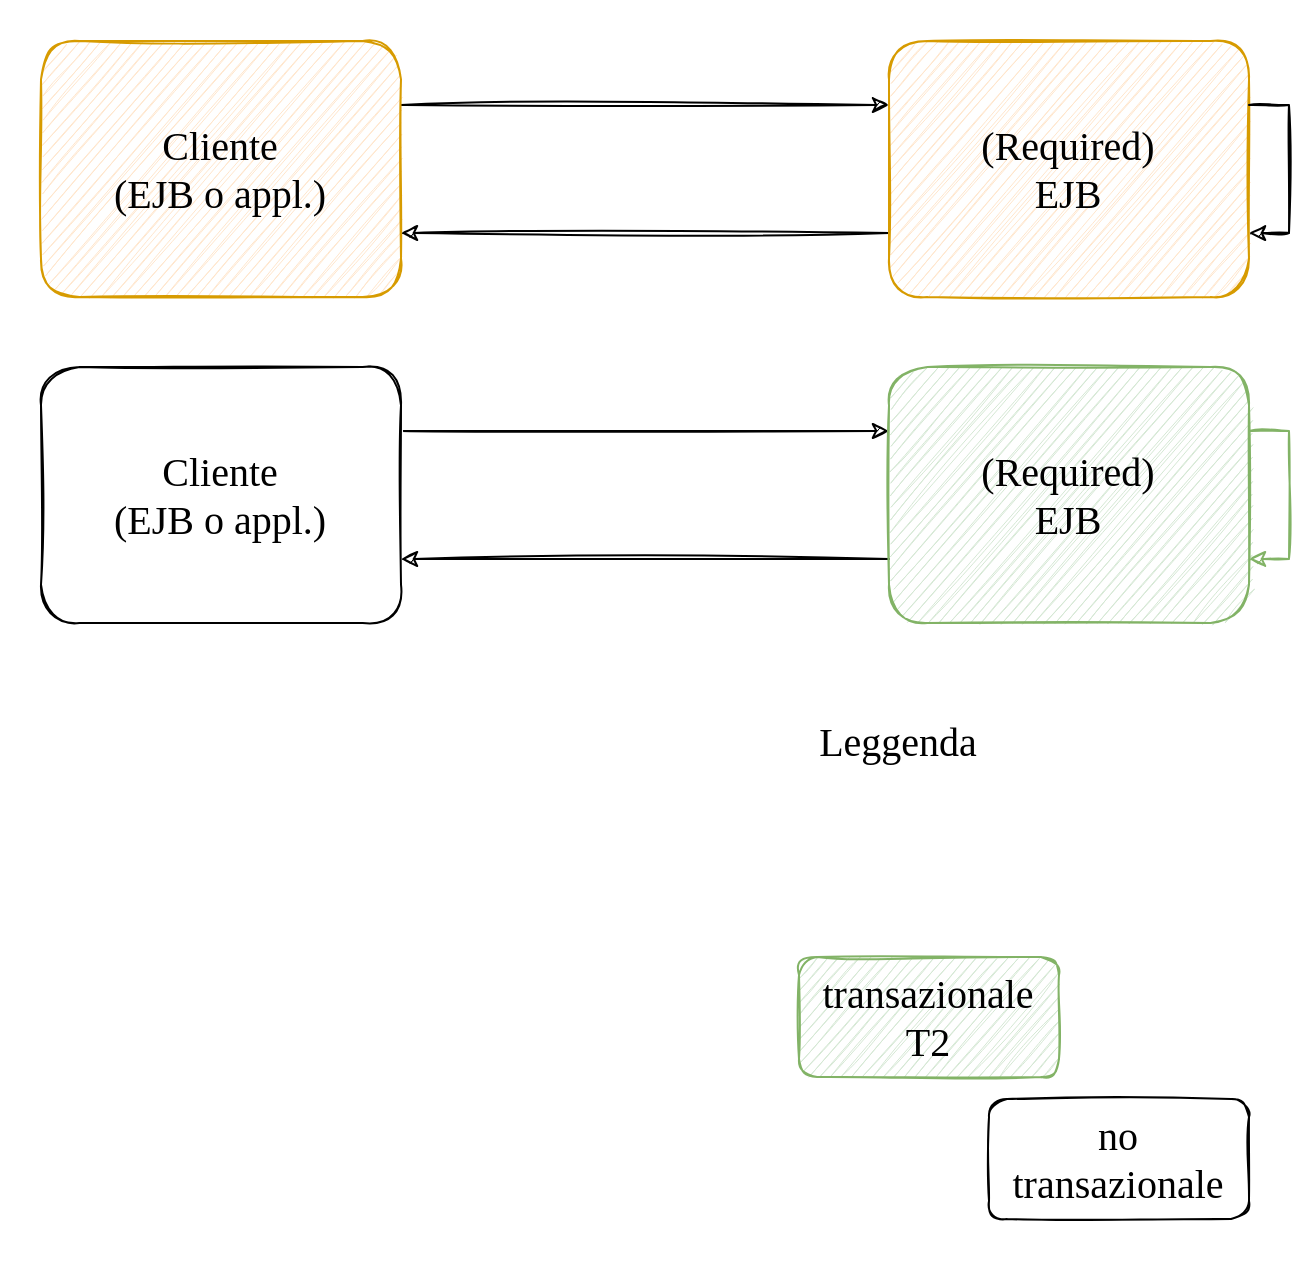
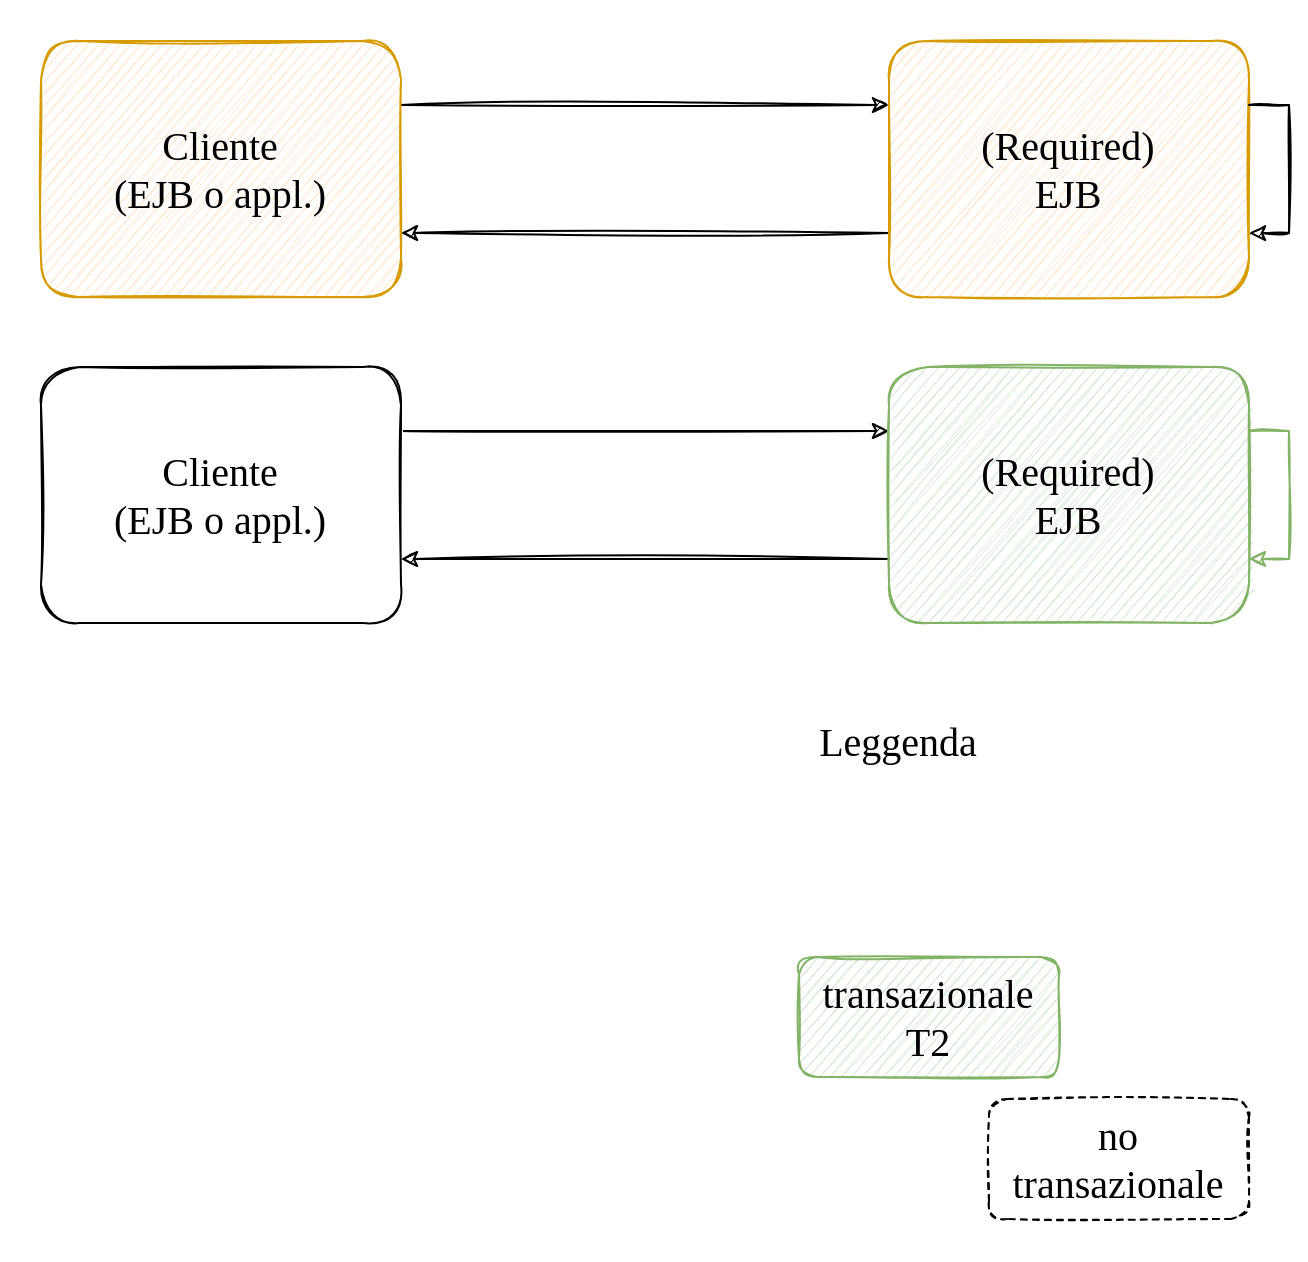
(1119, 1159) -> (1119, 1159)
